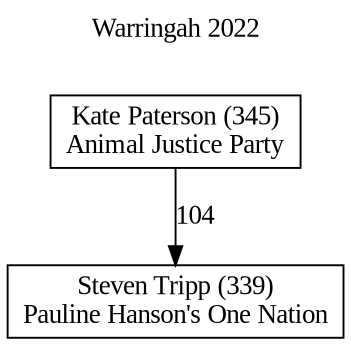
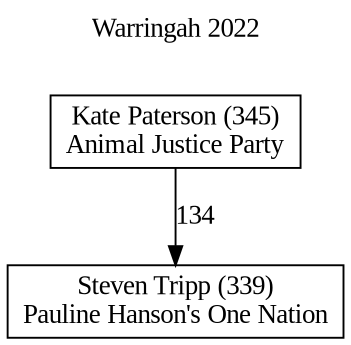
(196, 217) -> (196, 217)
